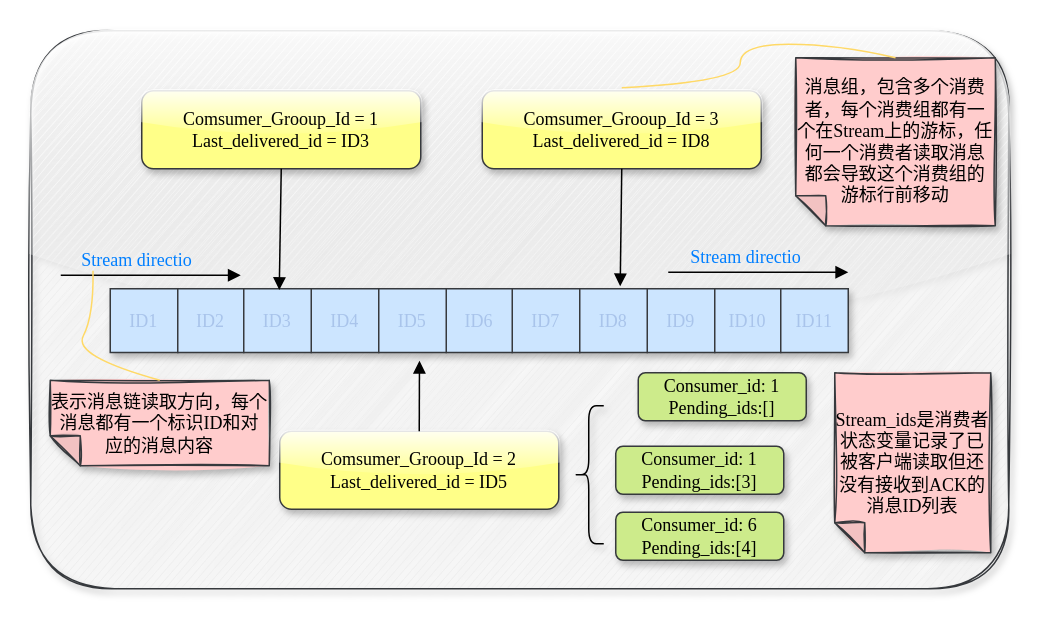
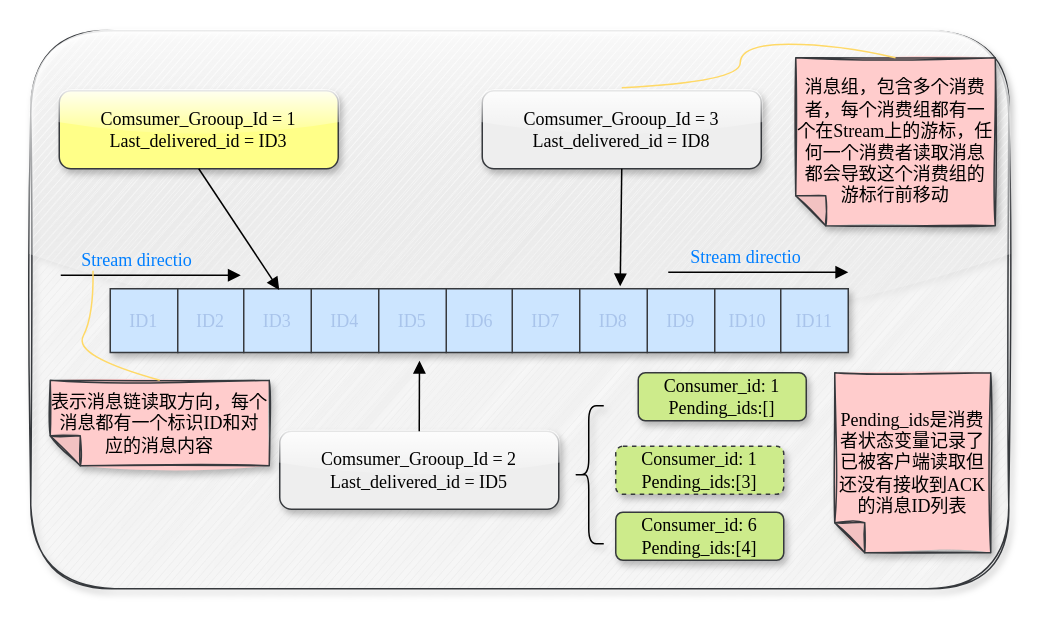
(281, 130) -> (199, 130)
(622, 130) -> (622, 130)
(913, 463) -> (913, 463)
(419, 470) -> (419, 470)
(700, 470) -> (700, 470)
